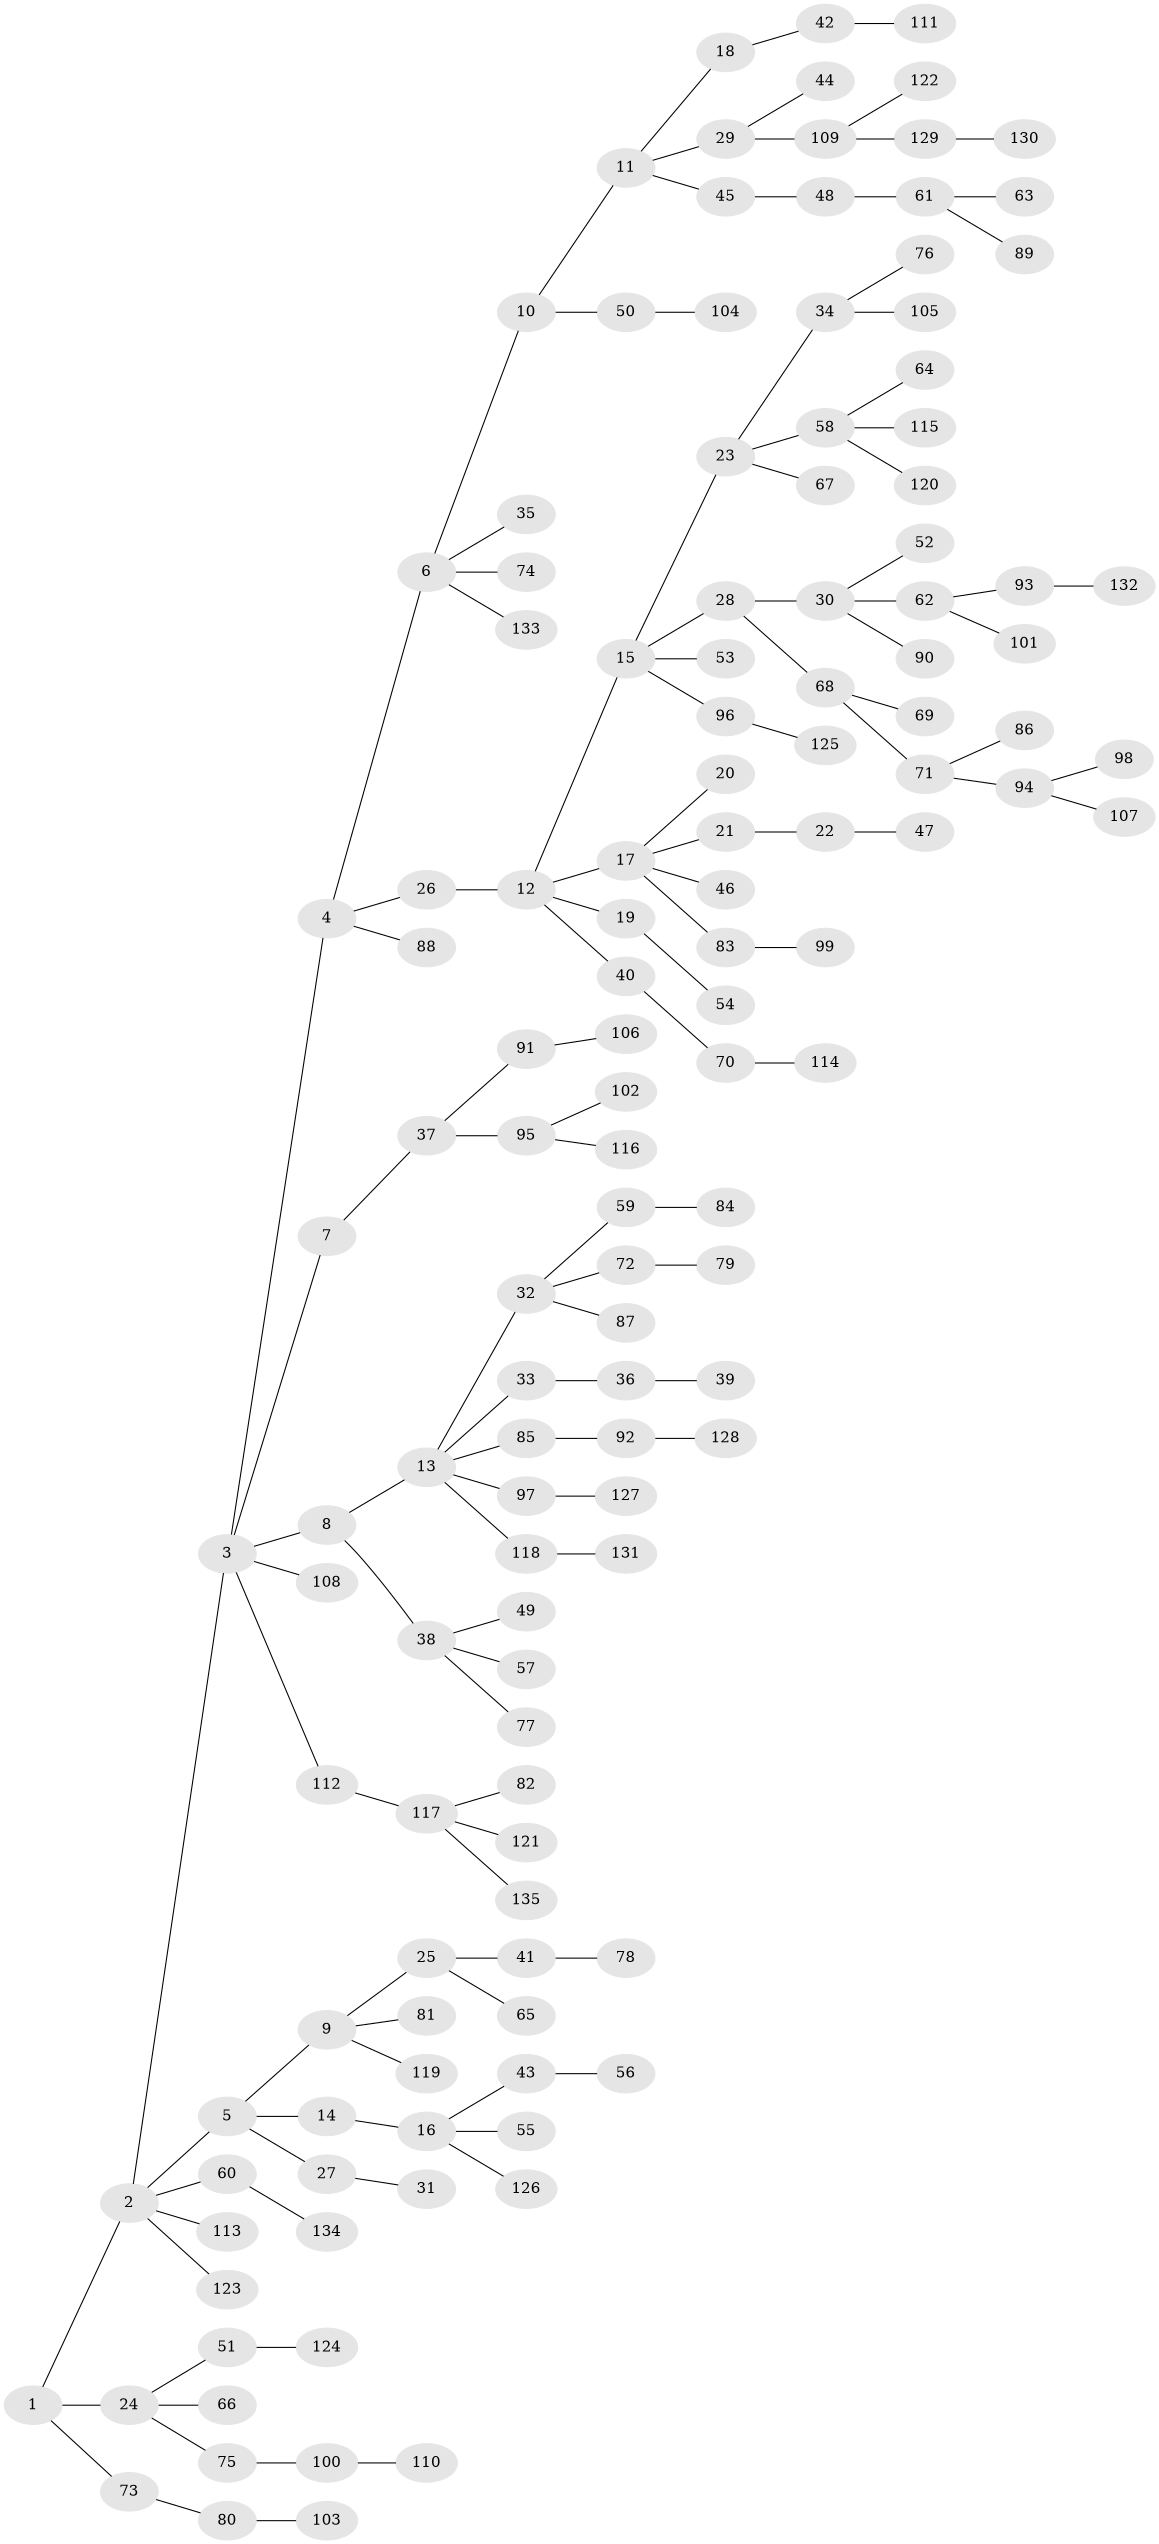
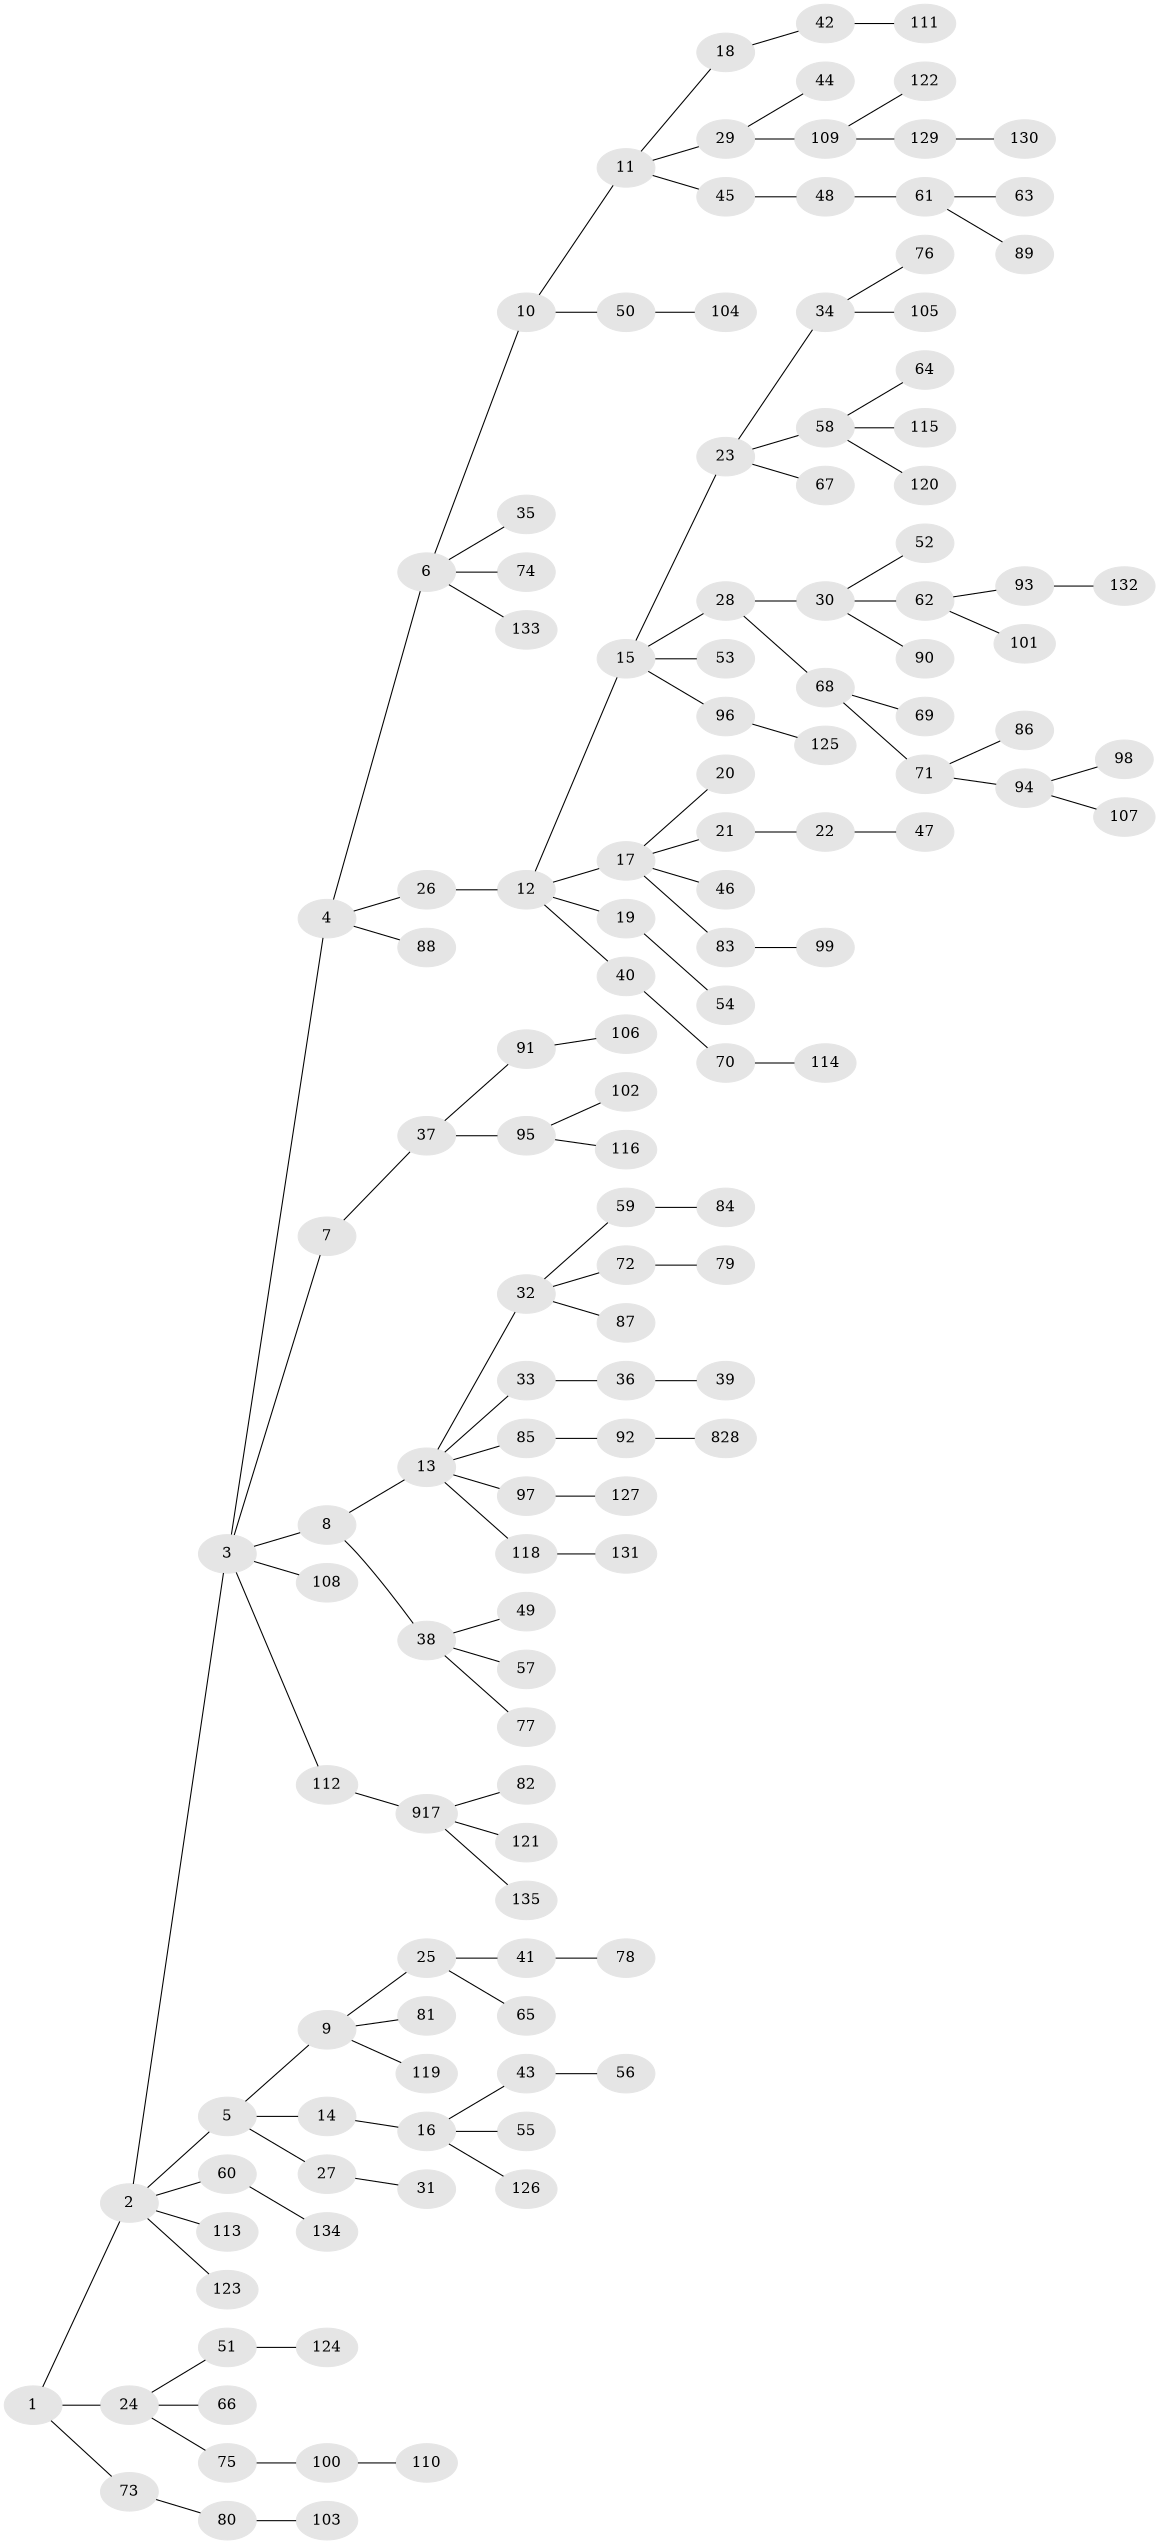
(726, 1438) -> (726, 1438)
(427, 1814) -> (427, 1814)
